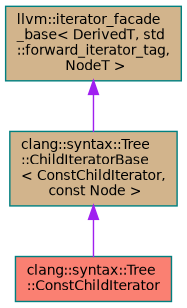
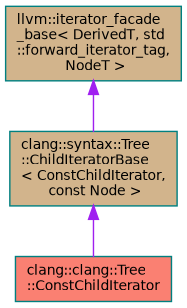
(93, 279) -> (93, 279)
